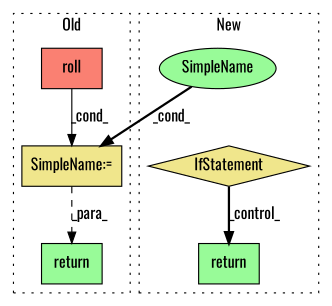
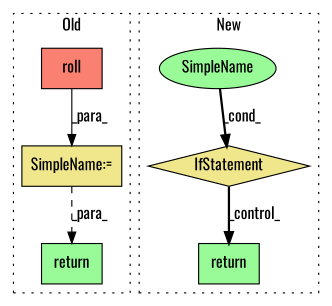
(151, 113) -> (223, 112)
(90, 117) -> (90, 117)
